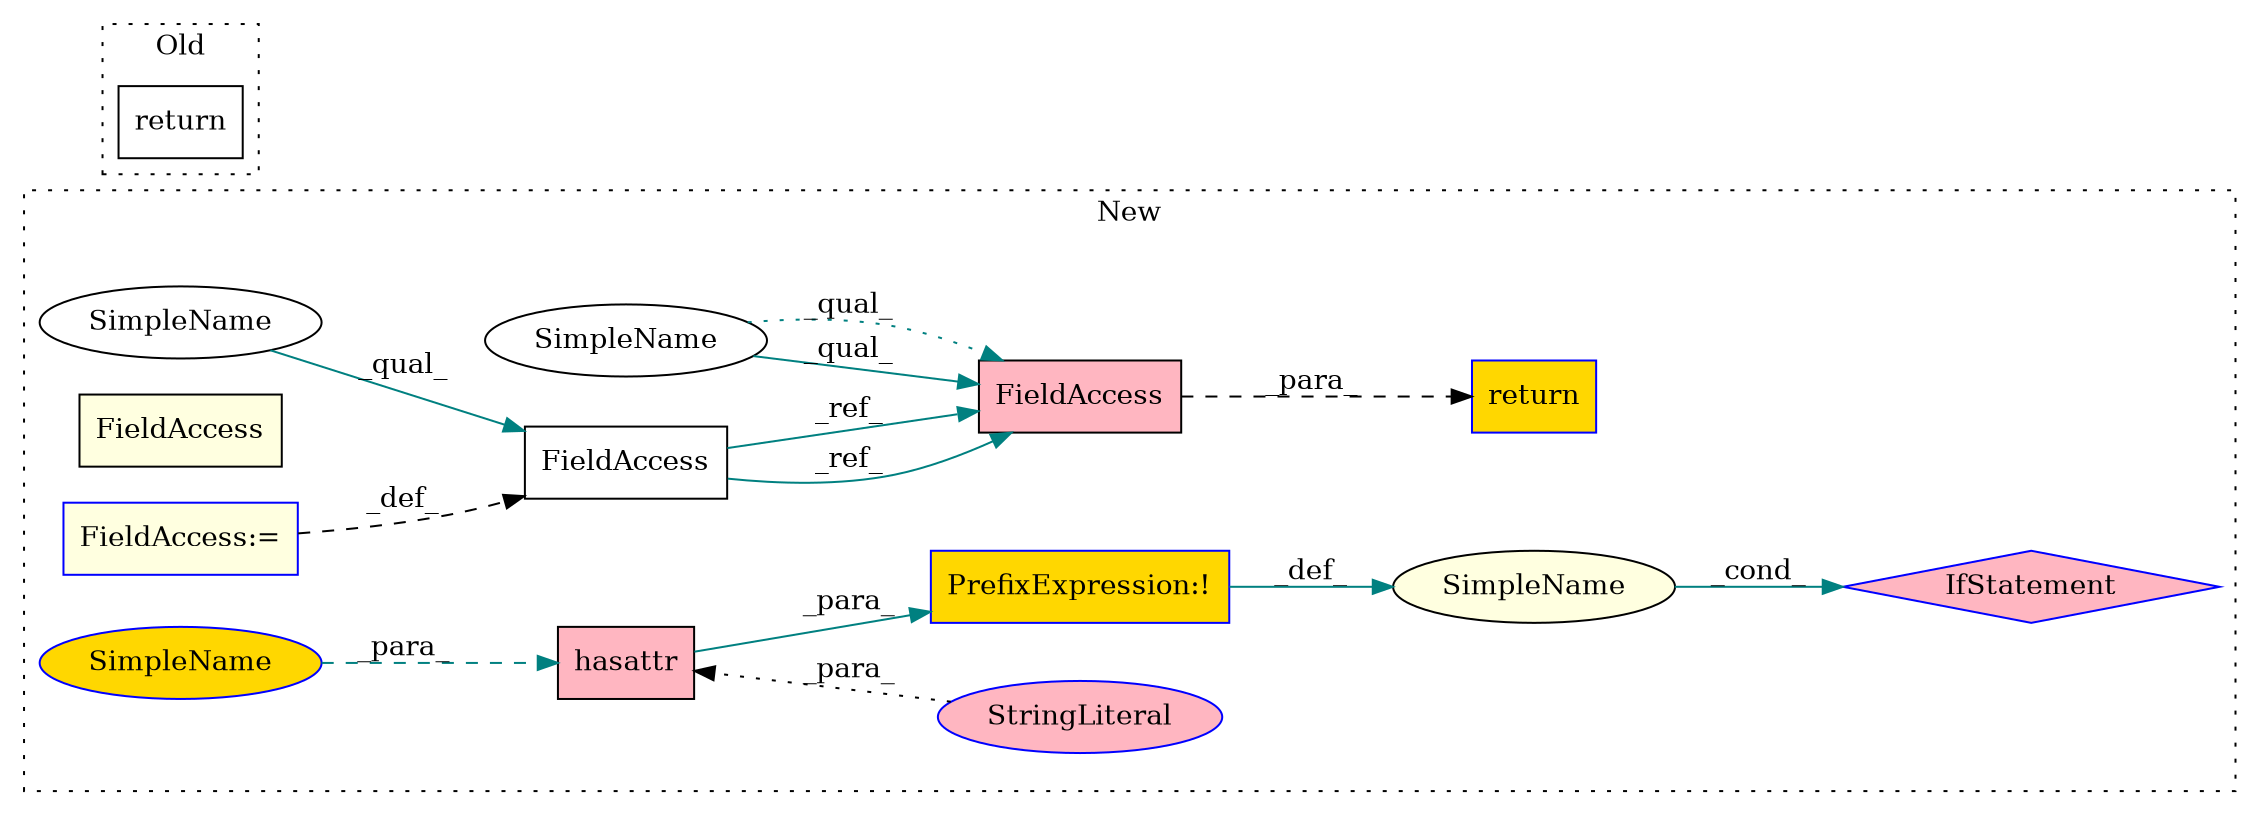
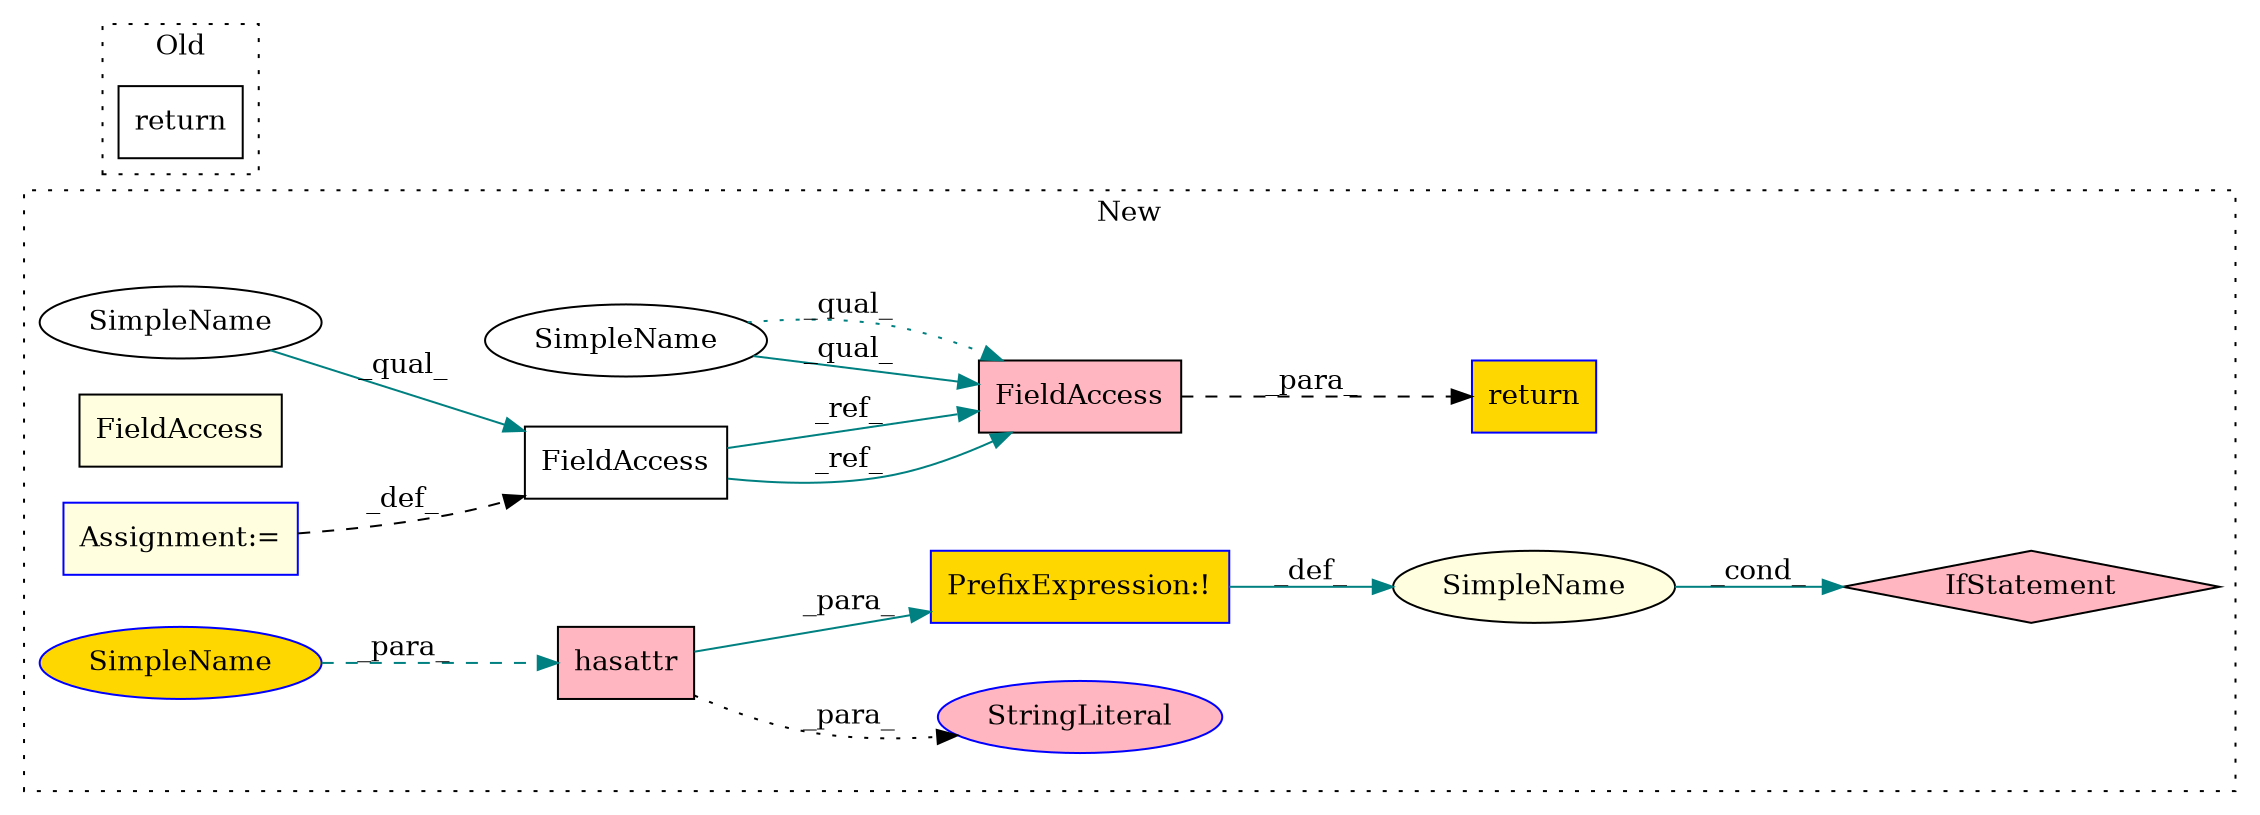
(181, 539) -> (181, 539)
(2031, 587) -> (2031, 587)
(833, 688) -> (813, 733)
